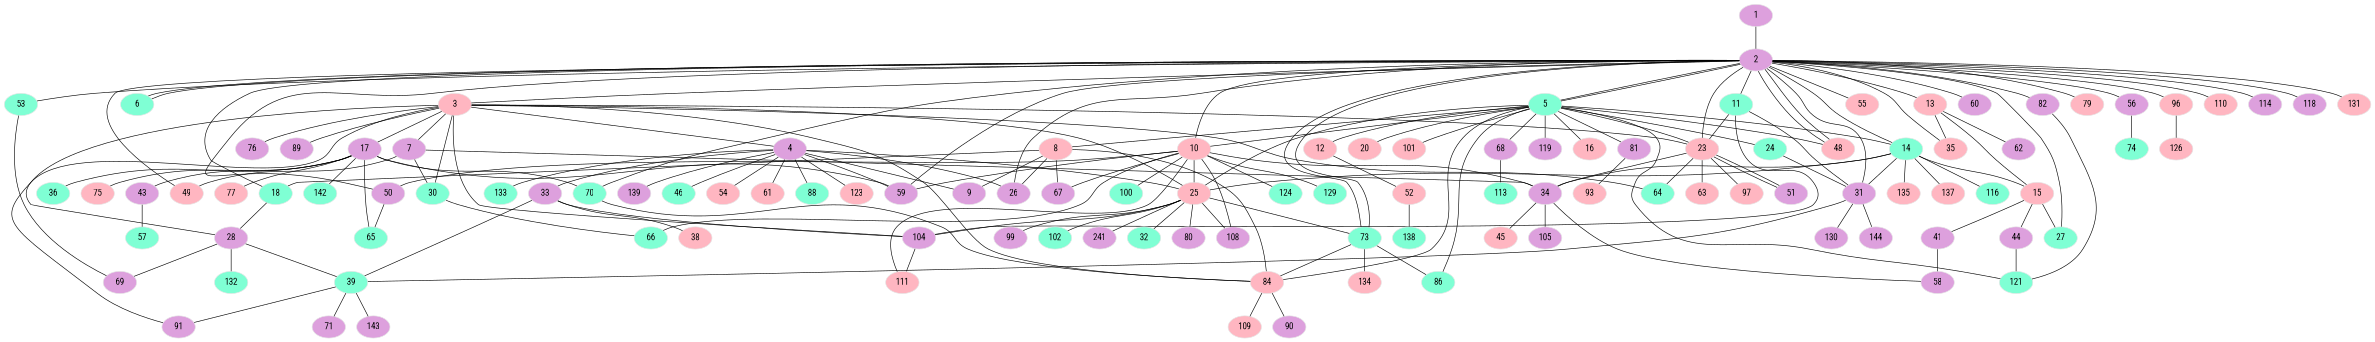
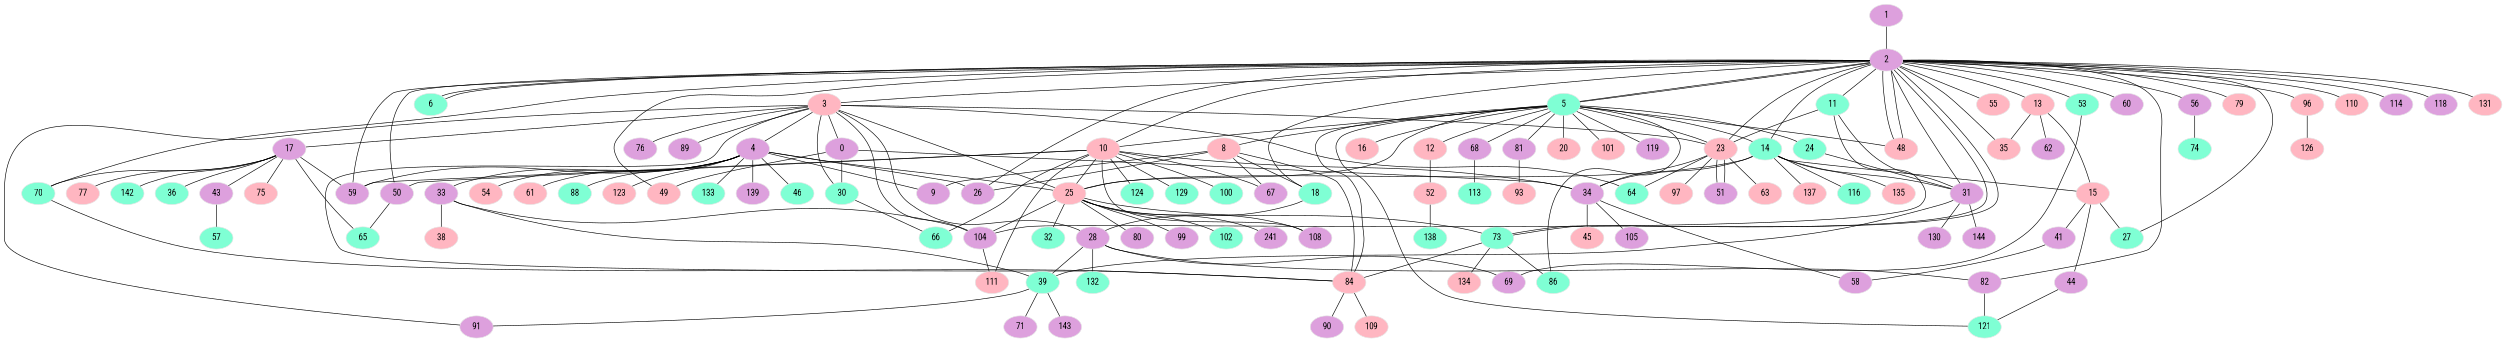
(409, 149) -> (842, 149)
none -> (1514, 271)
